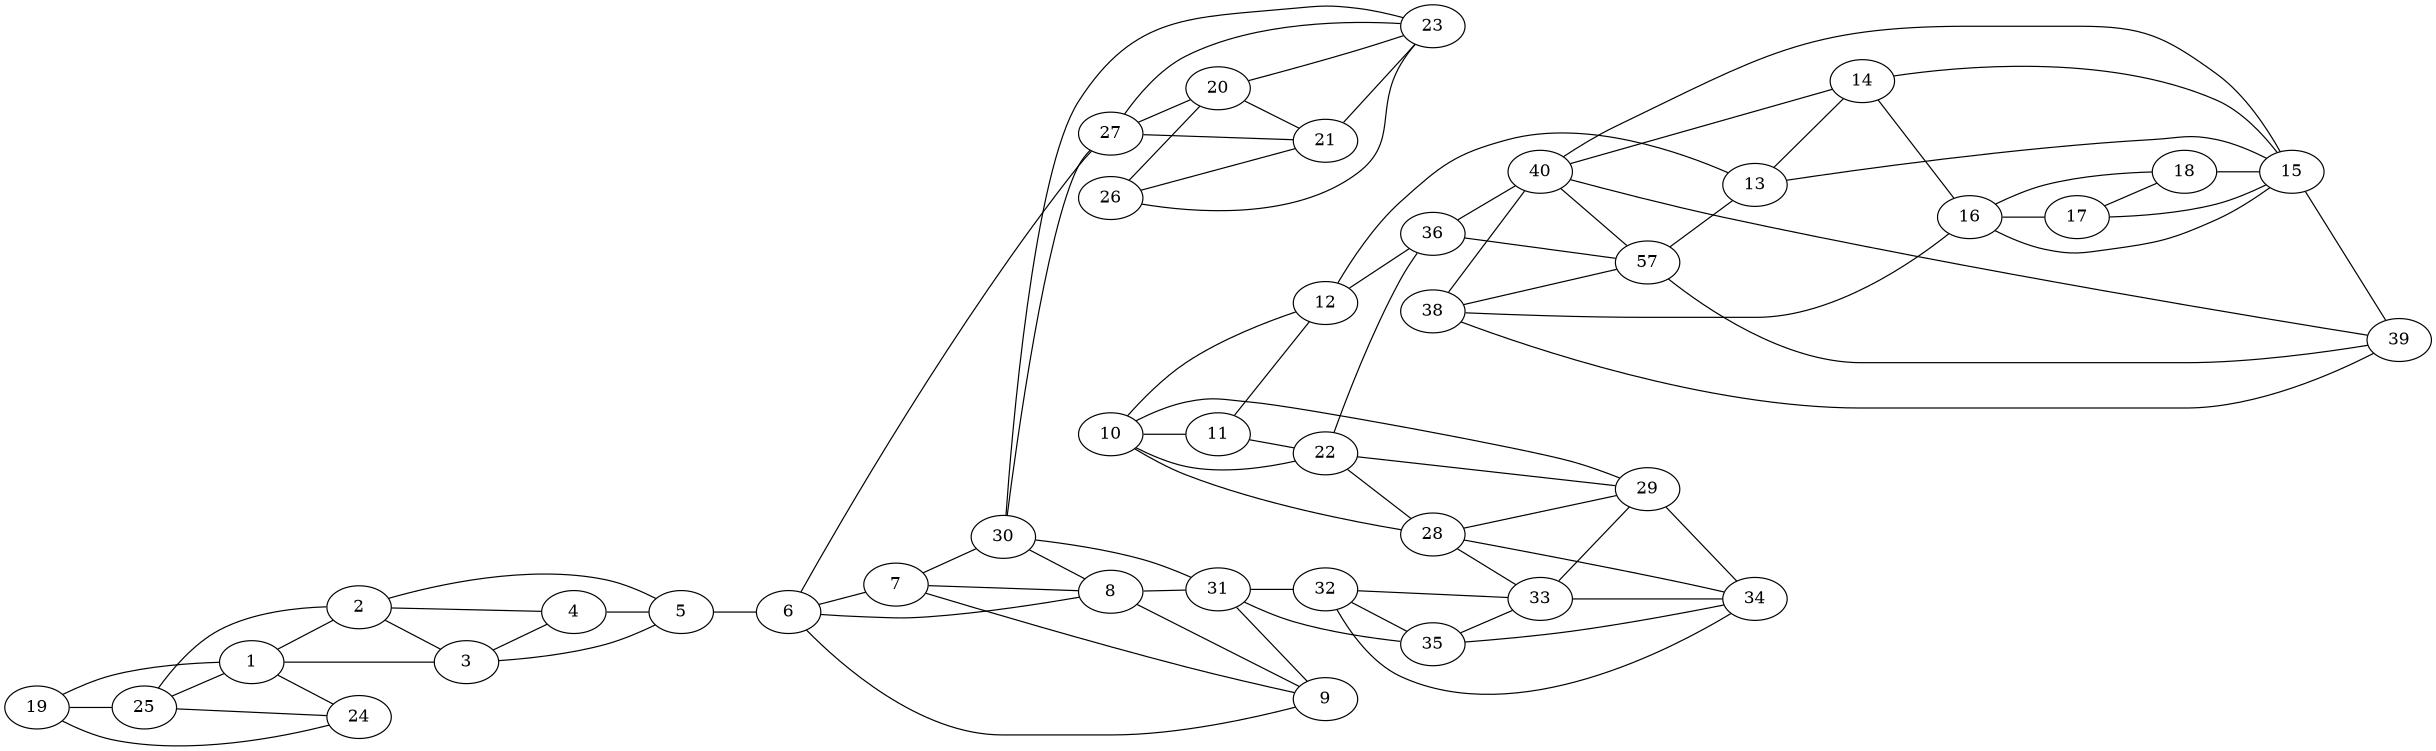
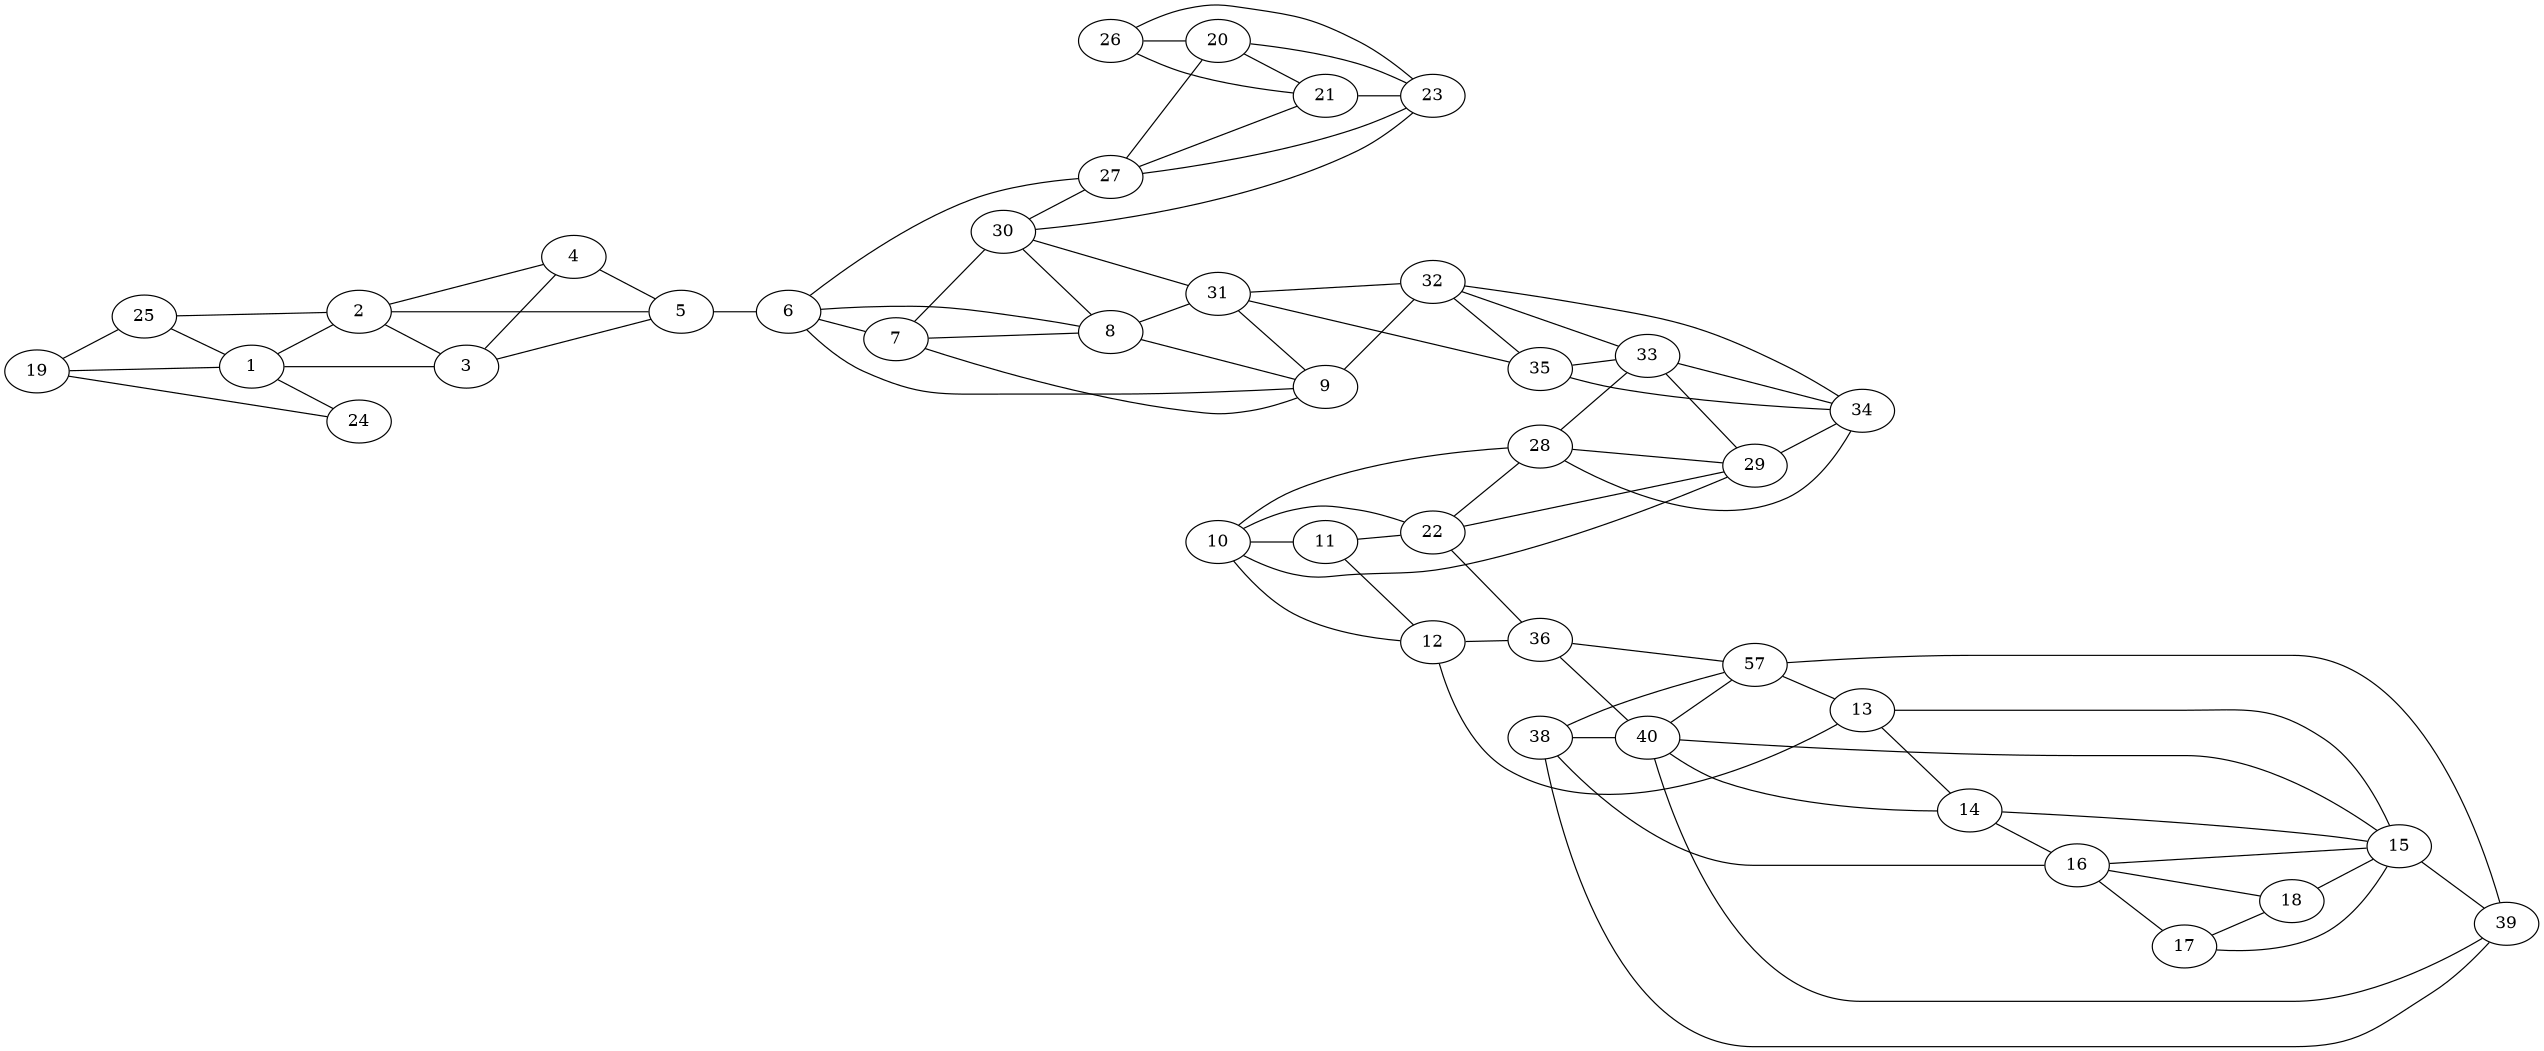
none -> (1374, 340)
(252, 712) -> none
